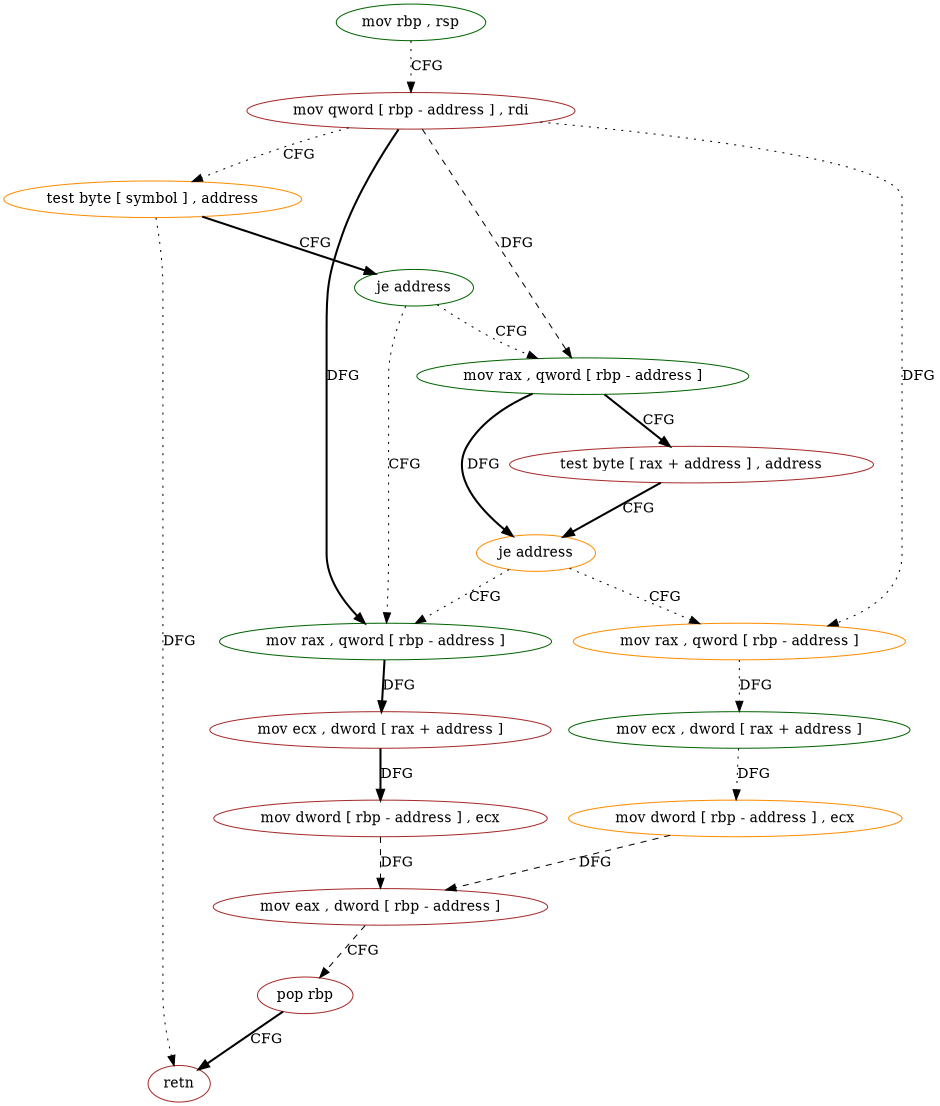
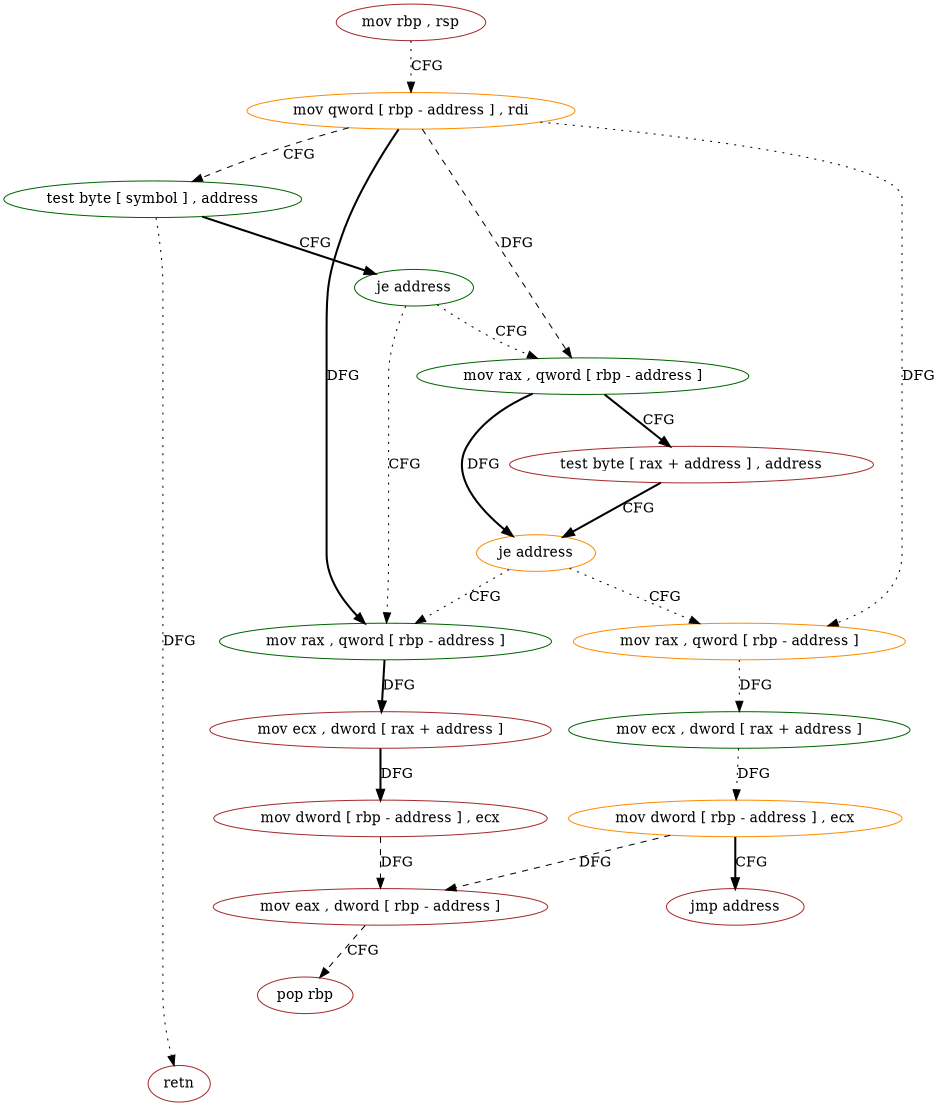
(411, 22) -> (411, 22)
(411, 111) -> (411, 111)
(274, 150) -> (274, 150)
(153, 199) -> (153, 199)
none -> (735, 907)
(245, 1038) -> none
